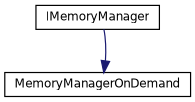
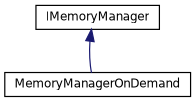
(106, 45) -> (90, 57)
